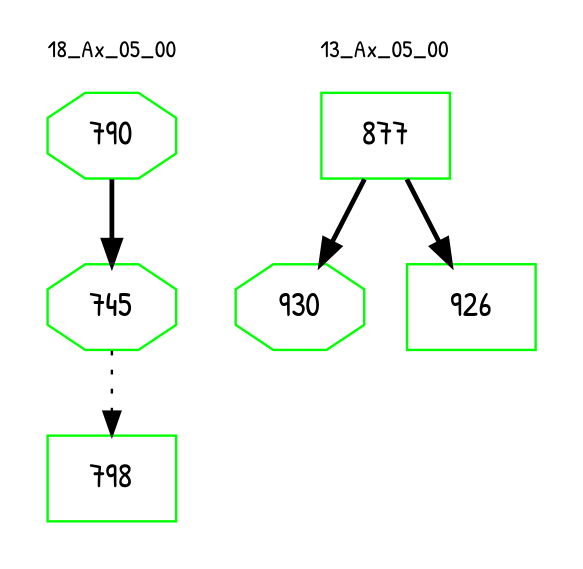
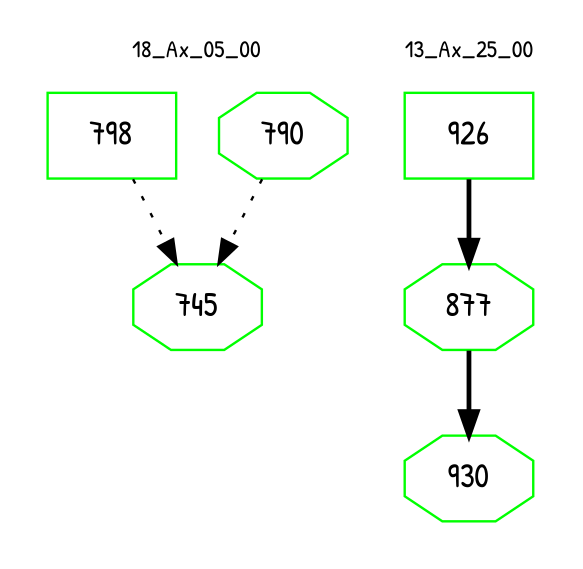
(386, 51) -> (470, 51)
(386, 136) -> (469, 307)
(112, 210) -> (246, 211)
(423, 211) -> (469, 210)
(112, 381) -> (149, 211)
